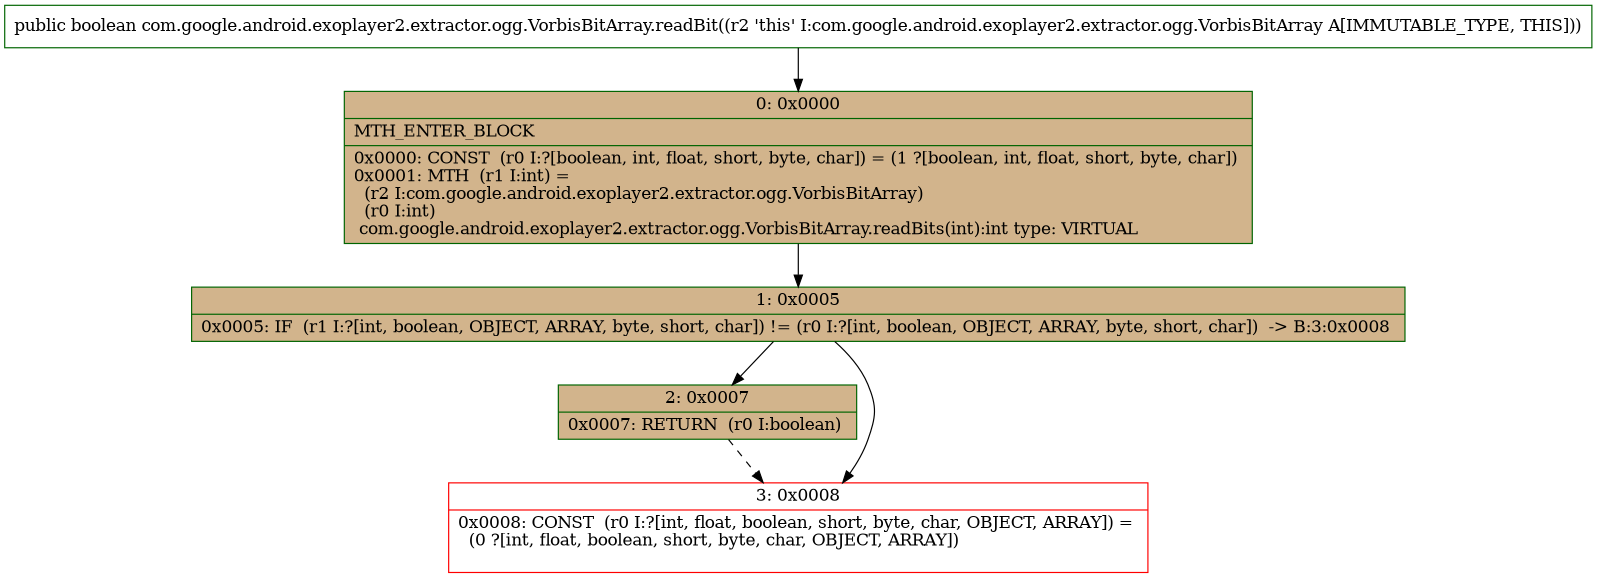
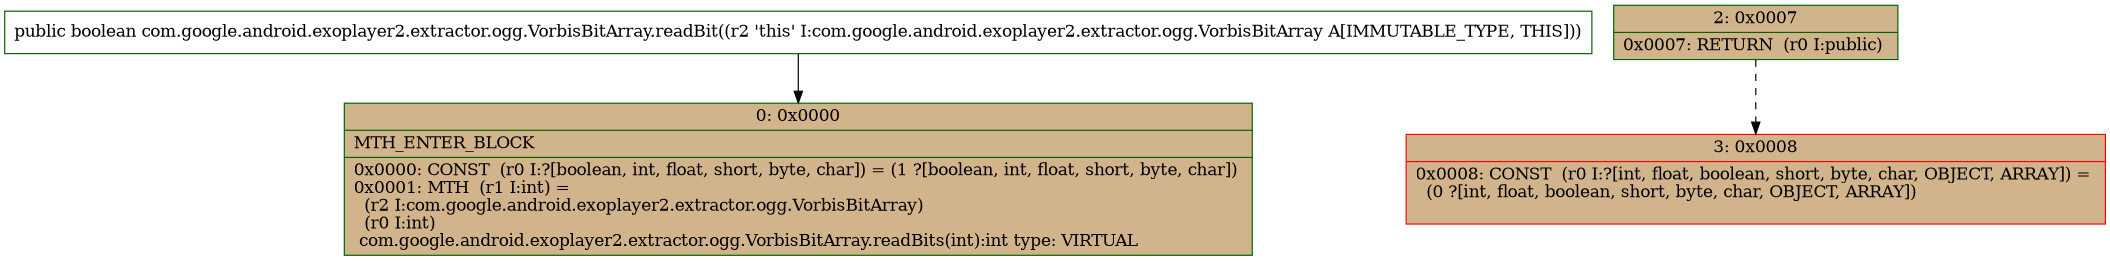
(798, 314) -> none
(708, 425) -> (1756, 45)
(798, 528) -> (1756, 179)
